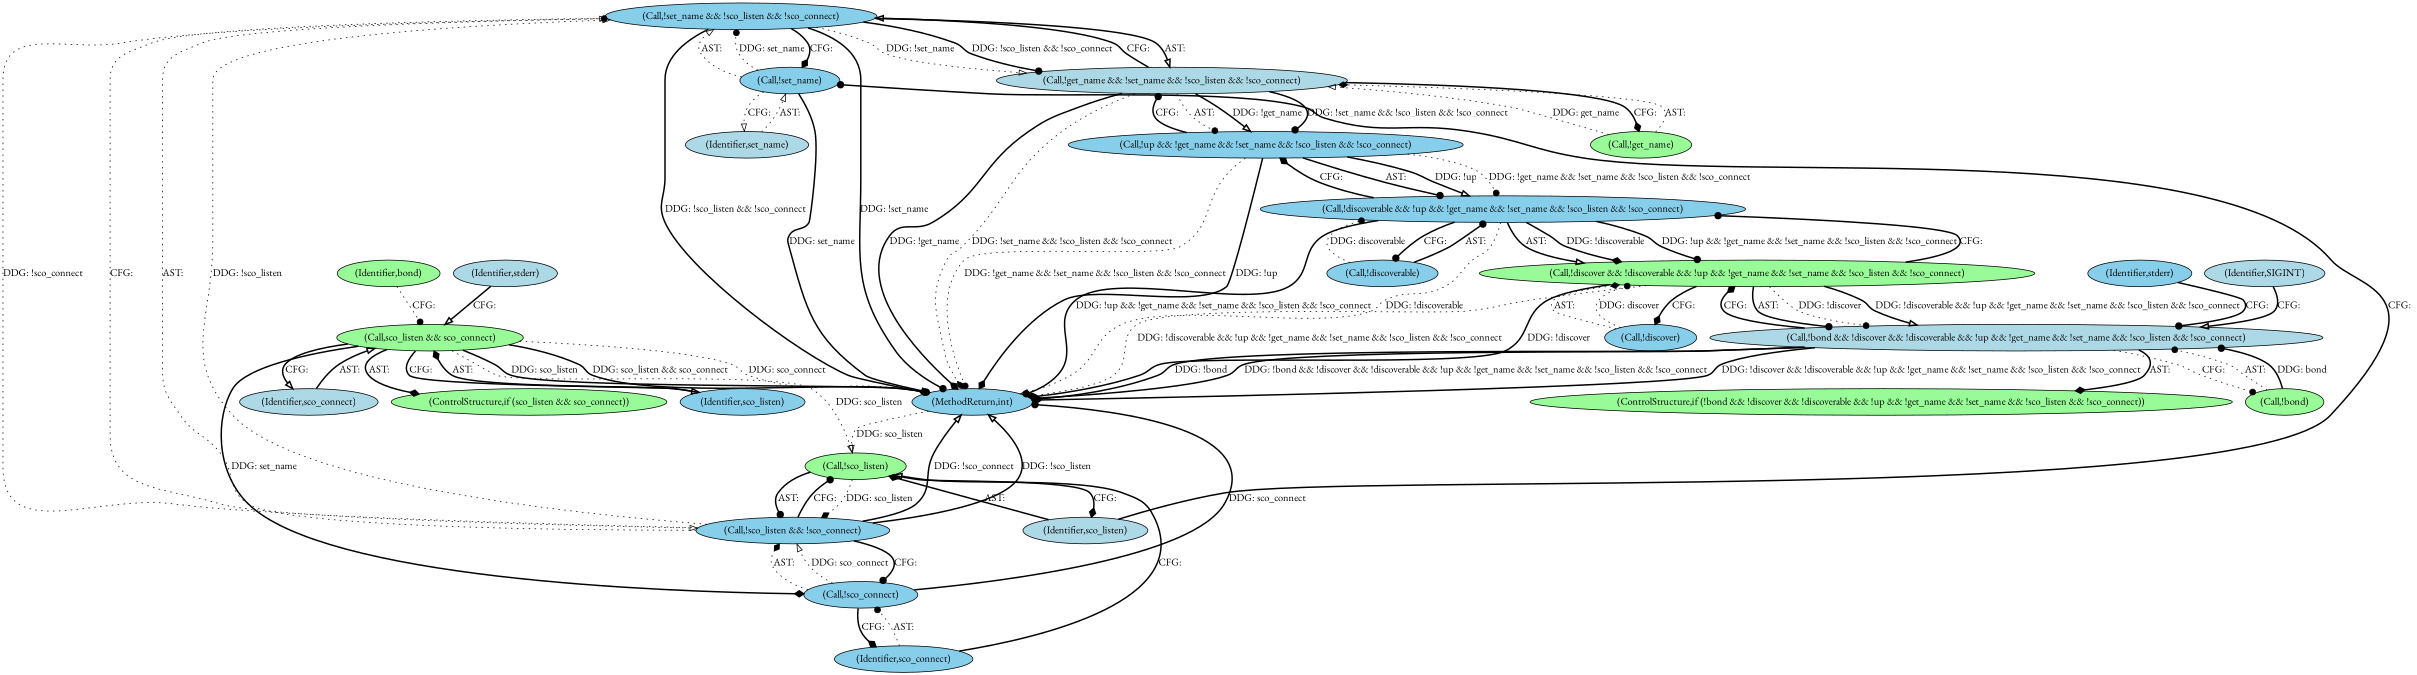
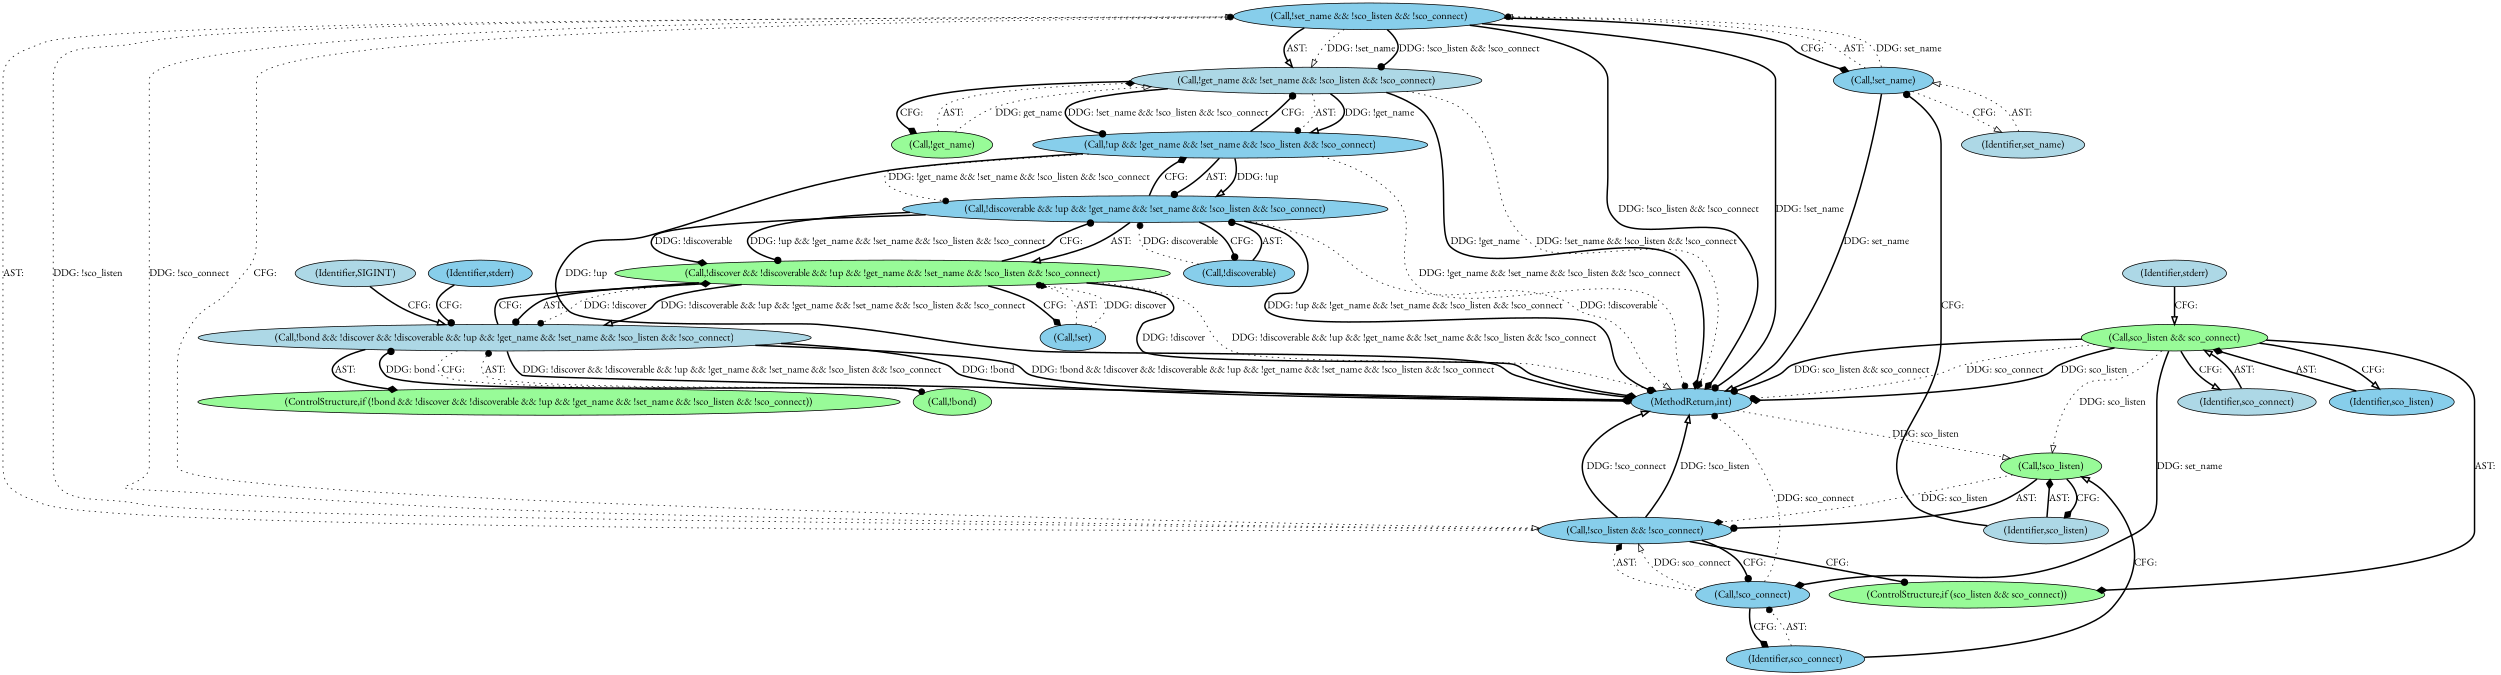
(1061, 31) -> none
(389, 273) -> none
(1651, 338) -> (1073, 338)
(810, 497) -> (1796, 562)
(1193, 529) -> (1773, 492)
